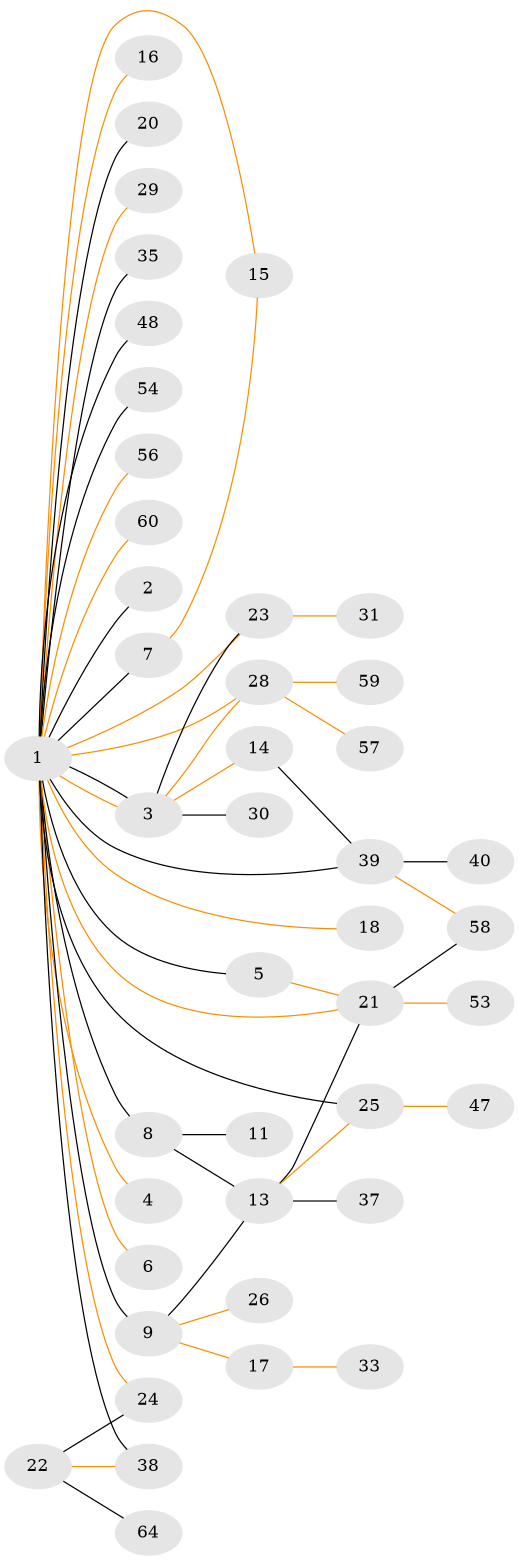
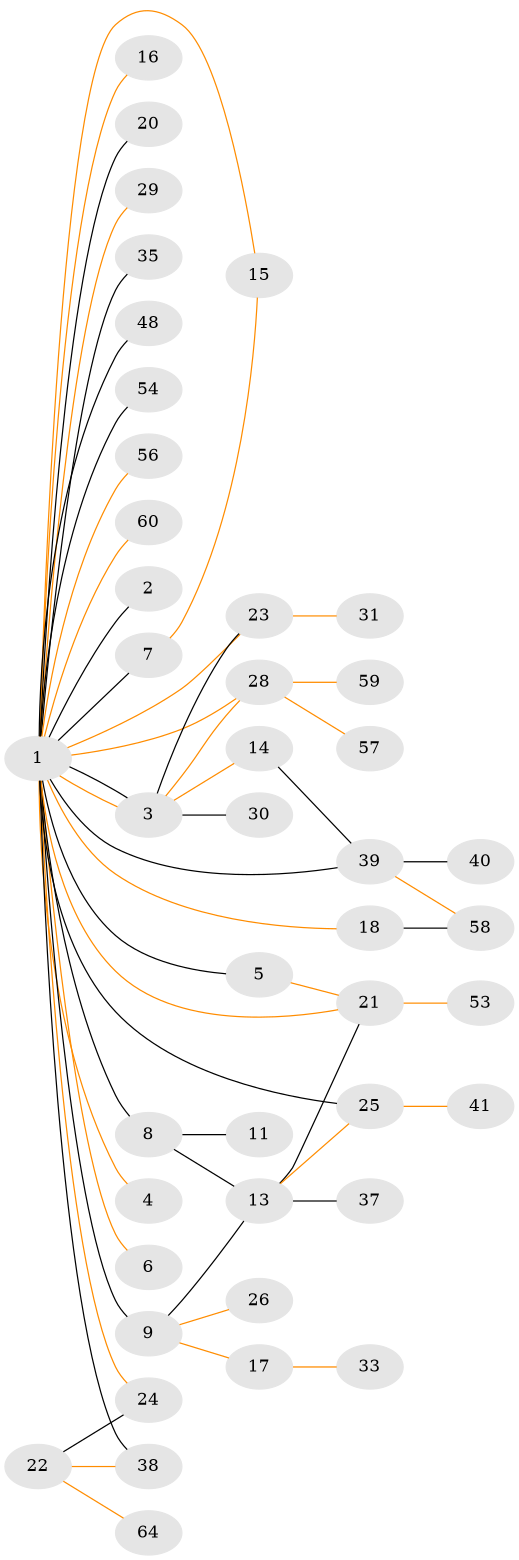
(425, 966) -> (425, 928)
(481, 1106) -> (481, 1106)
(93, 1500) -> (93, 1500)
